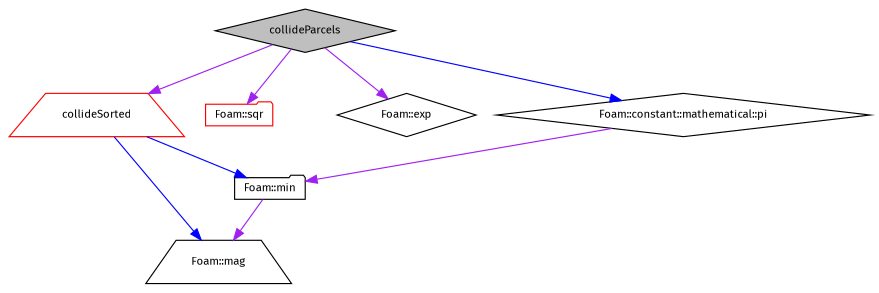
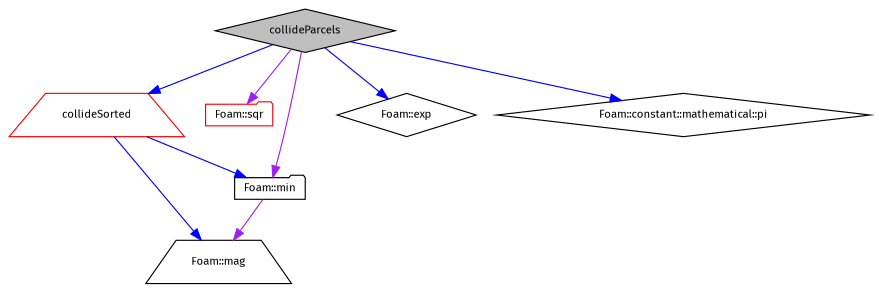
(216, 67) -> (216, 67)
(352, 70) -> (352, 70)
(464, 154) -> (290, 109)
